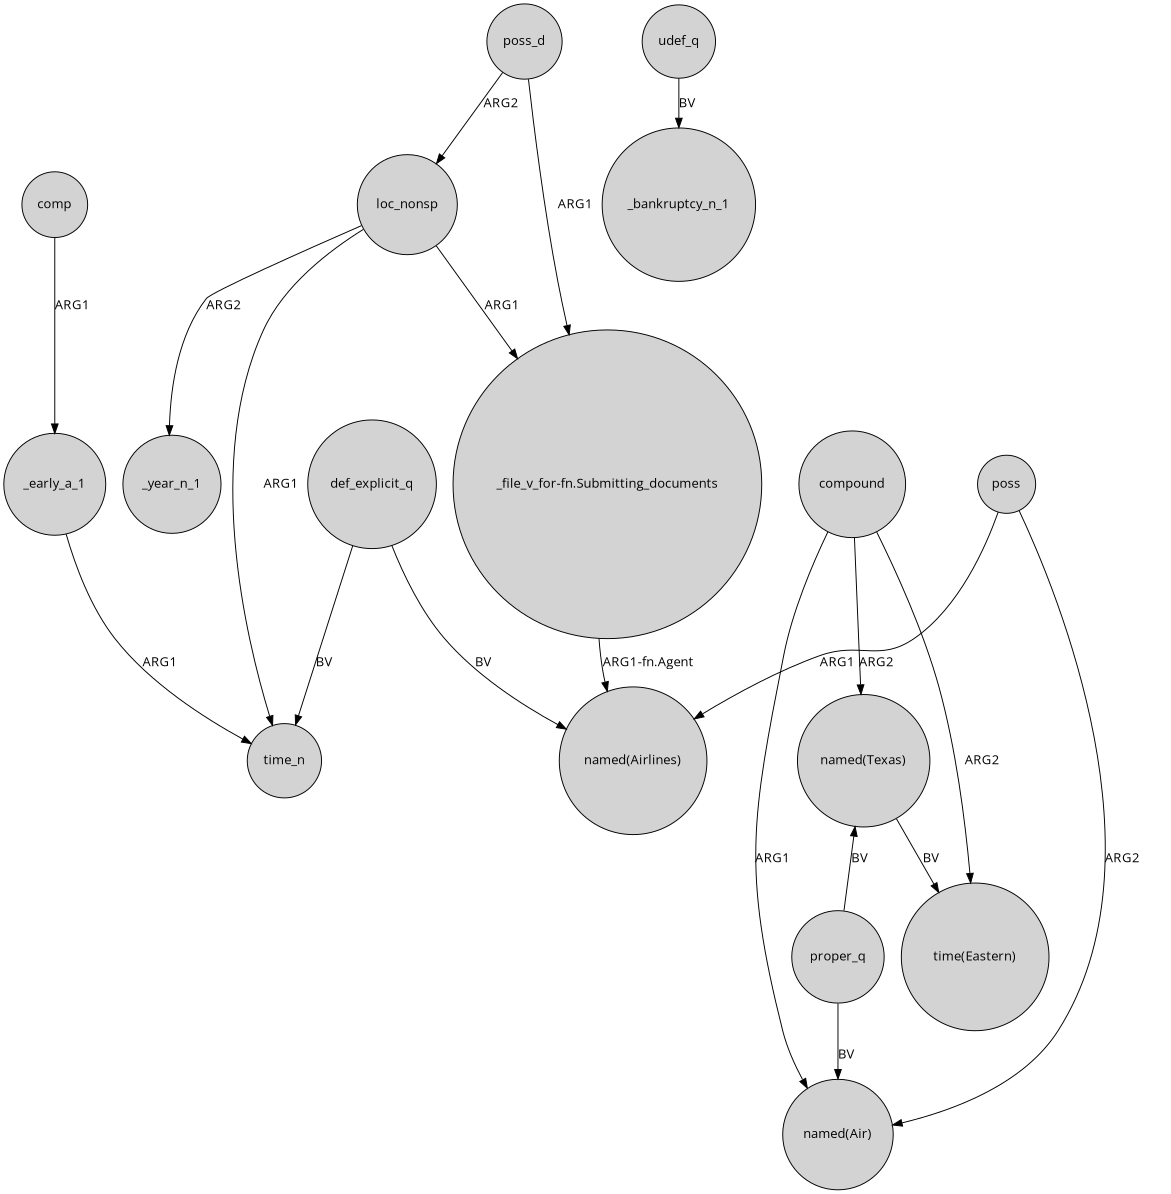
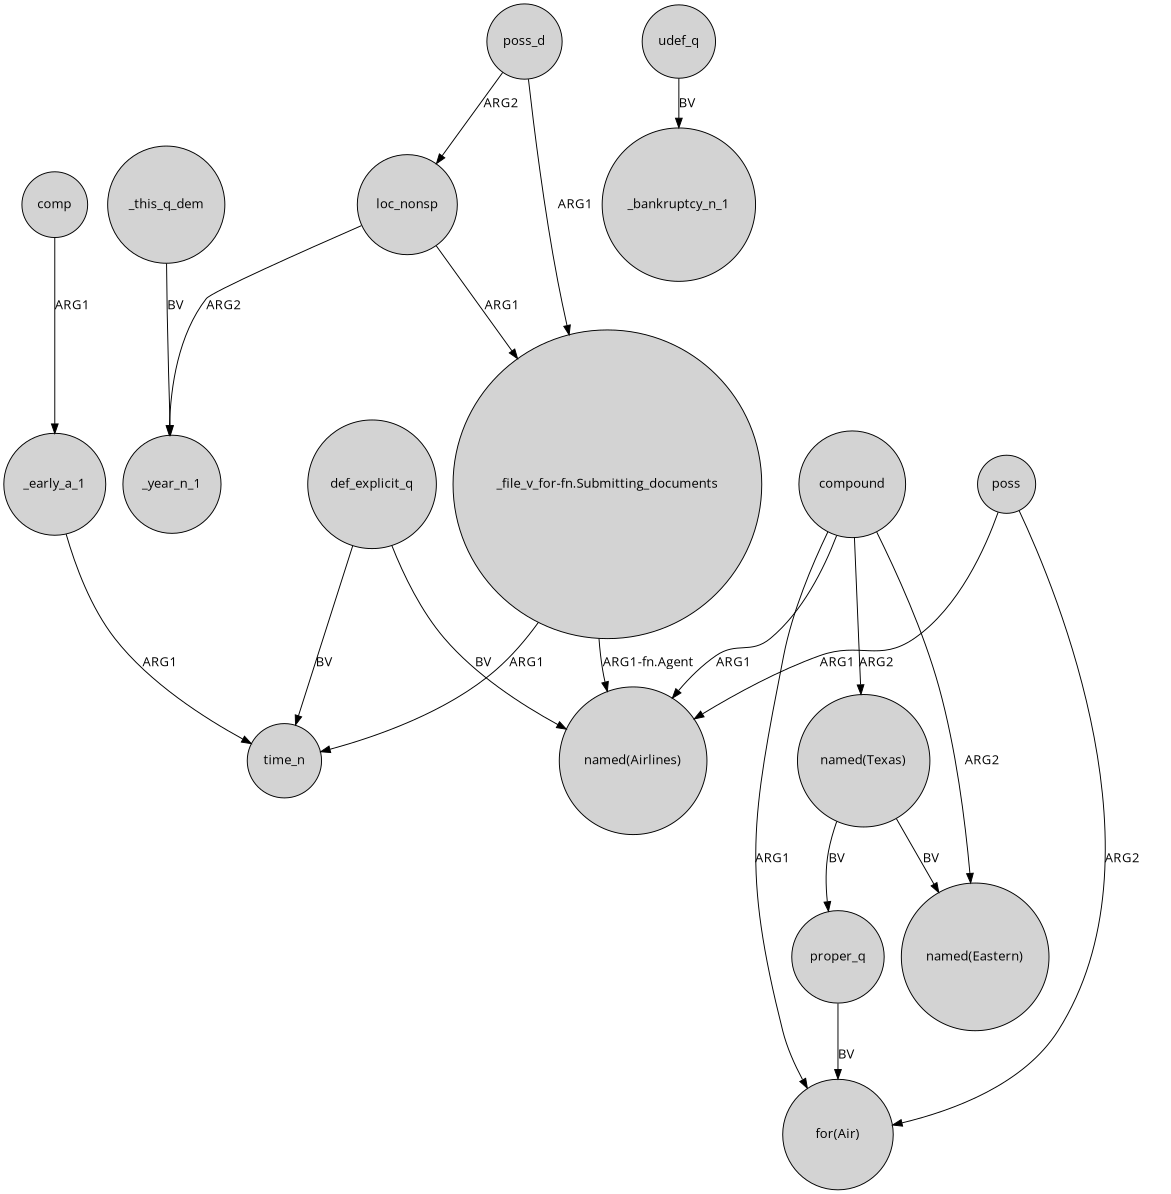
none -> (166, 205)
(235, 451) -> (446, 704)
none -> (776, 634)
(849, 873) -> (827, 861)
(975, 957) -> (975, 957)
(838, 1135) -> (838, 1135)
